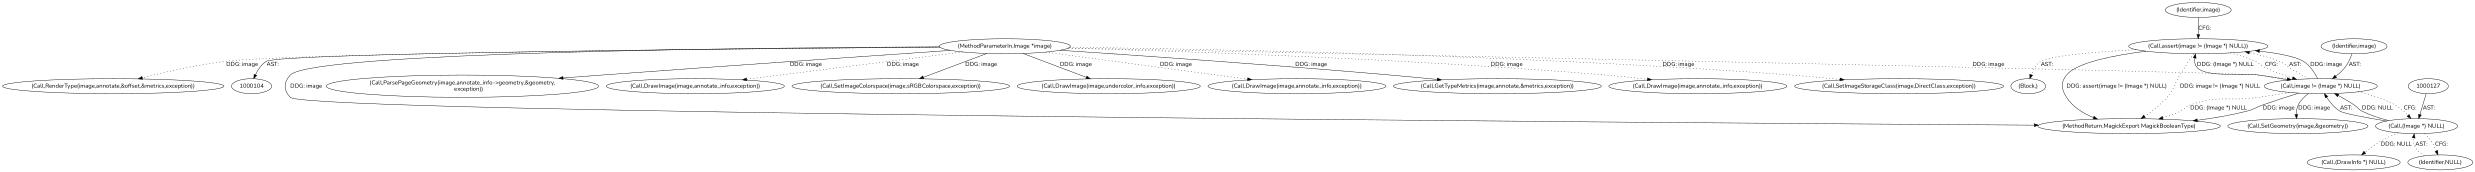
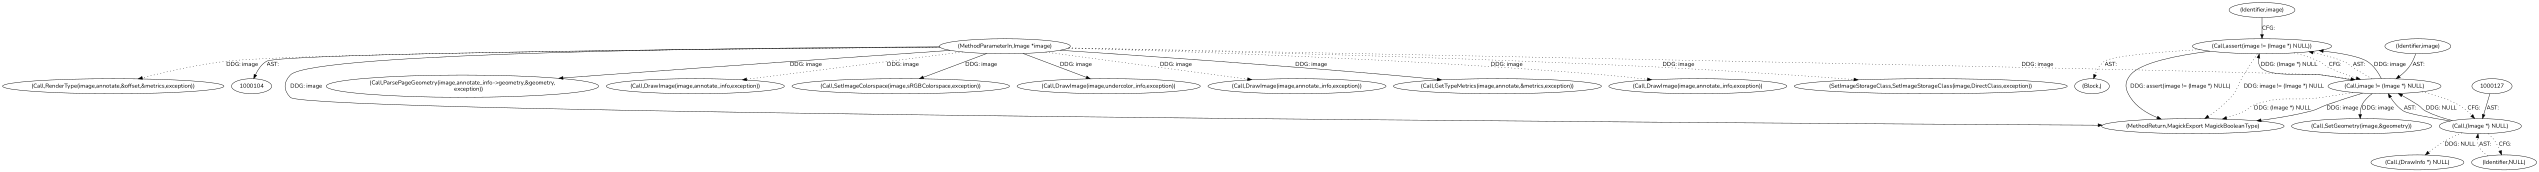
(1899, 86) -> (1931, 86)
